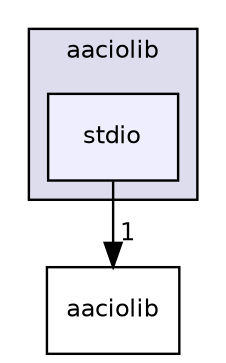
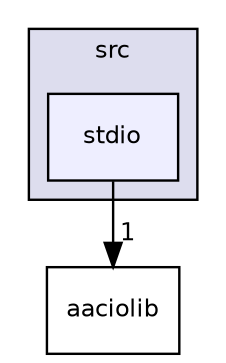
(113, 52) -> (113, 52)
